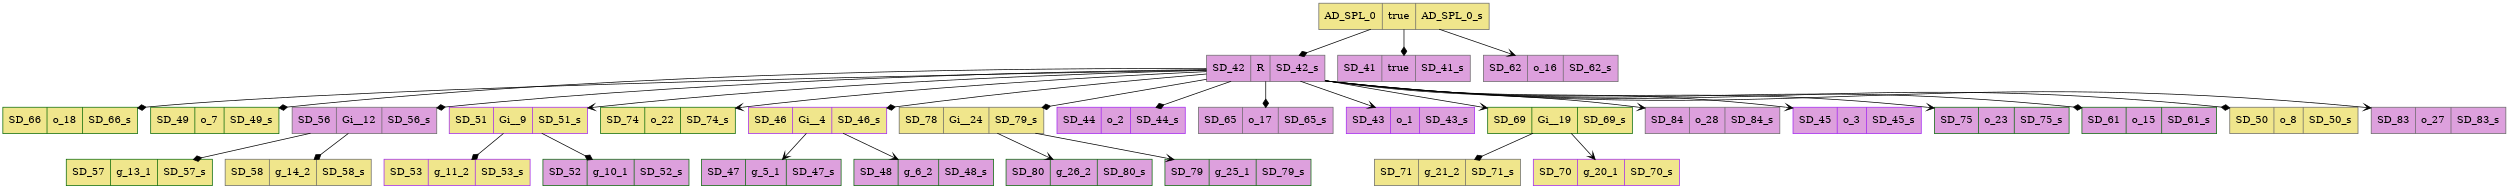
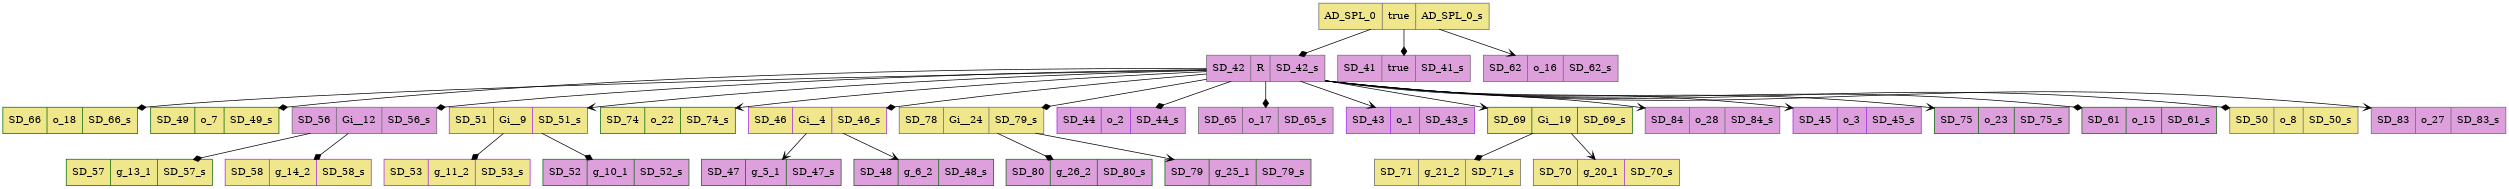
(1022, 145) -> (1022, 145)
(298, 172) -> (298, 172)
